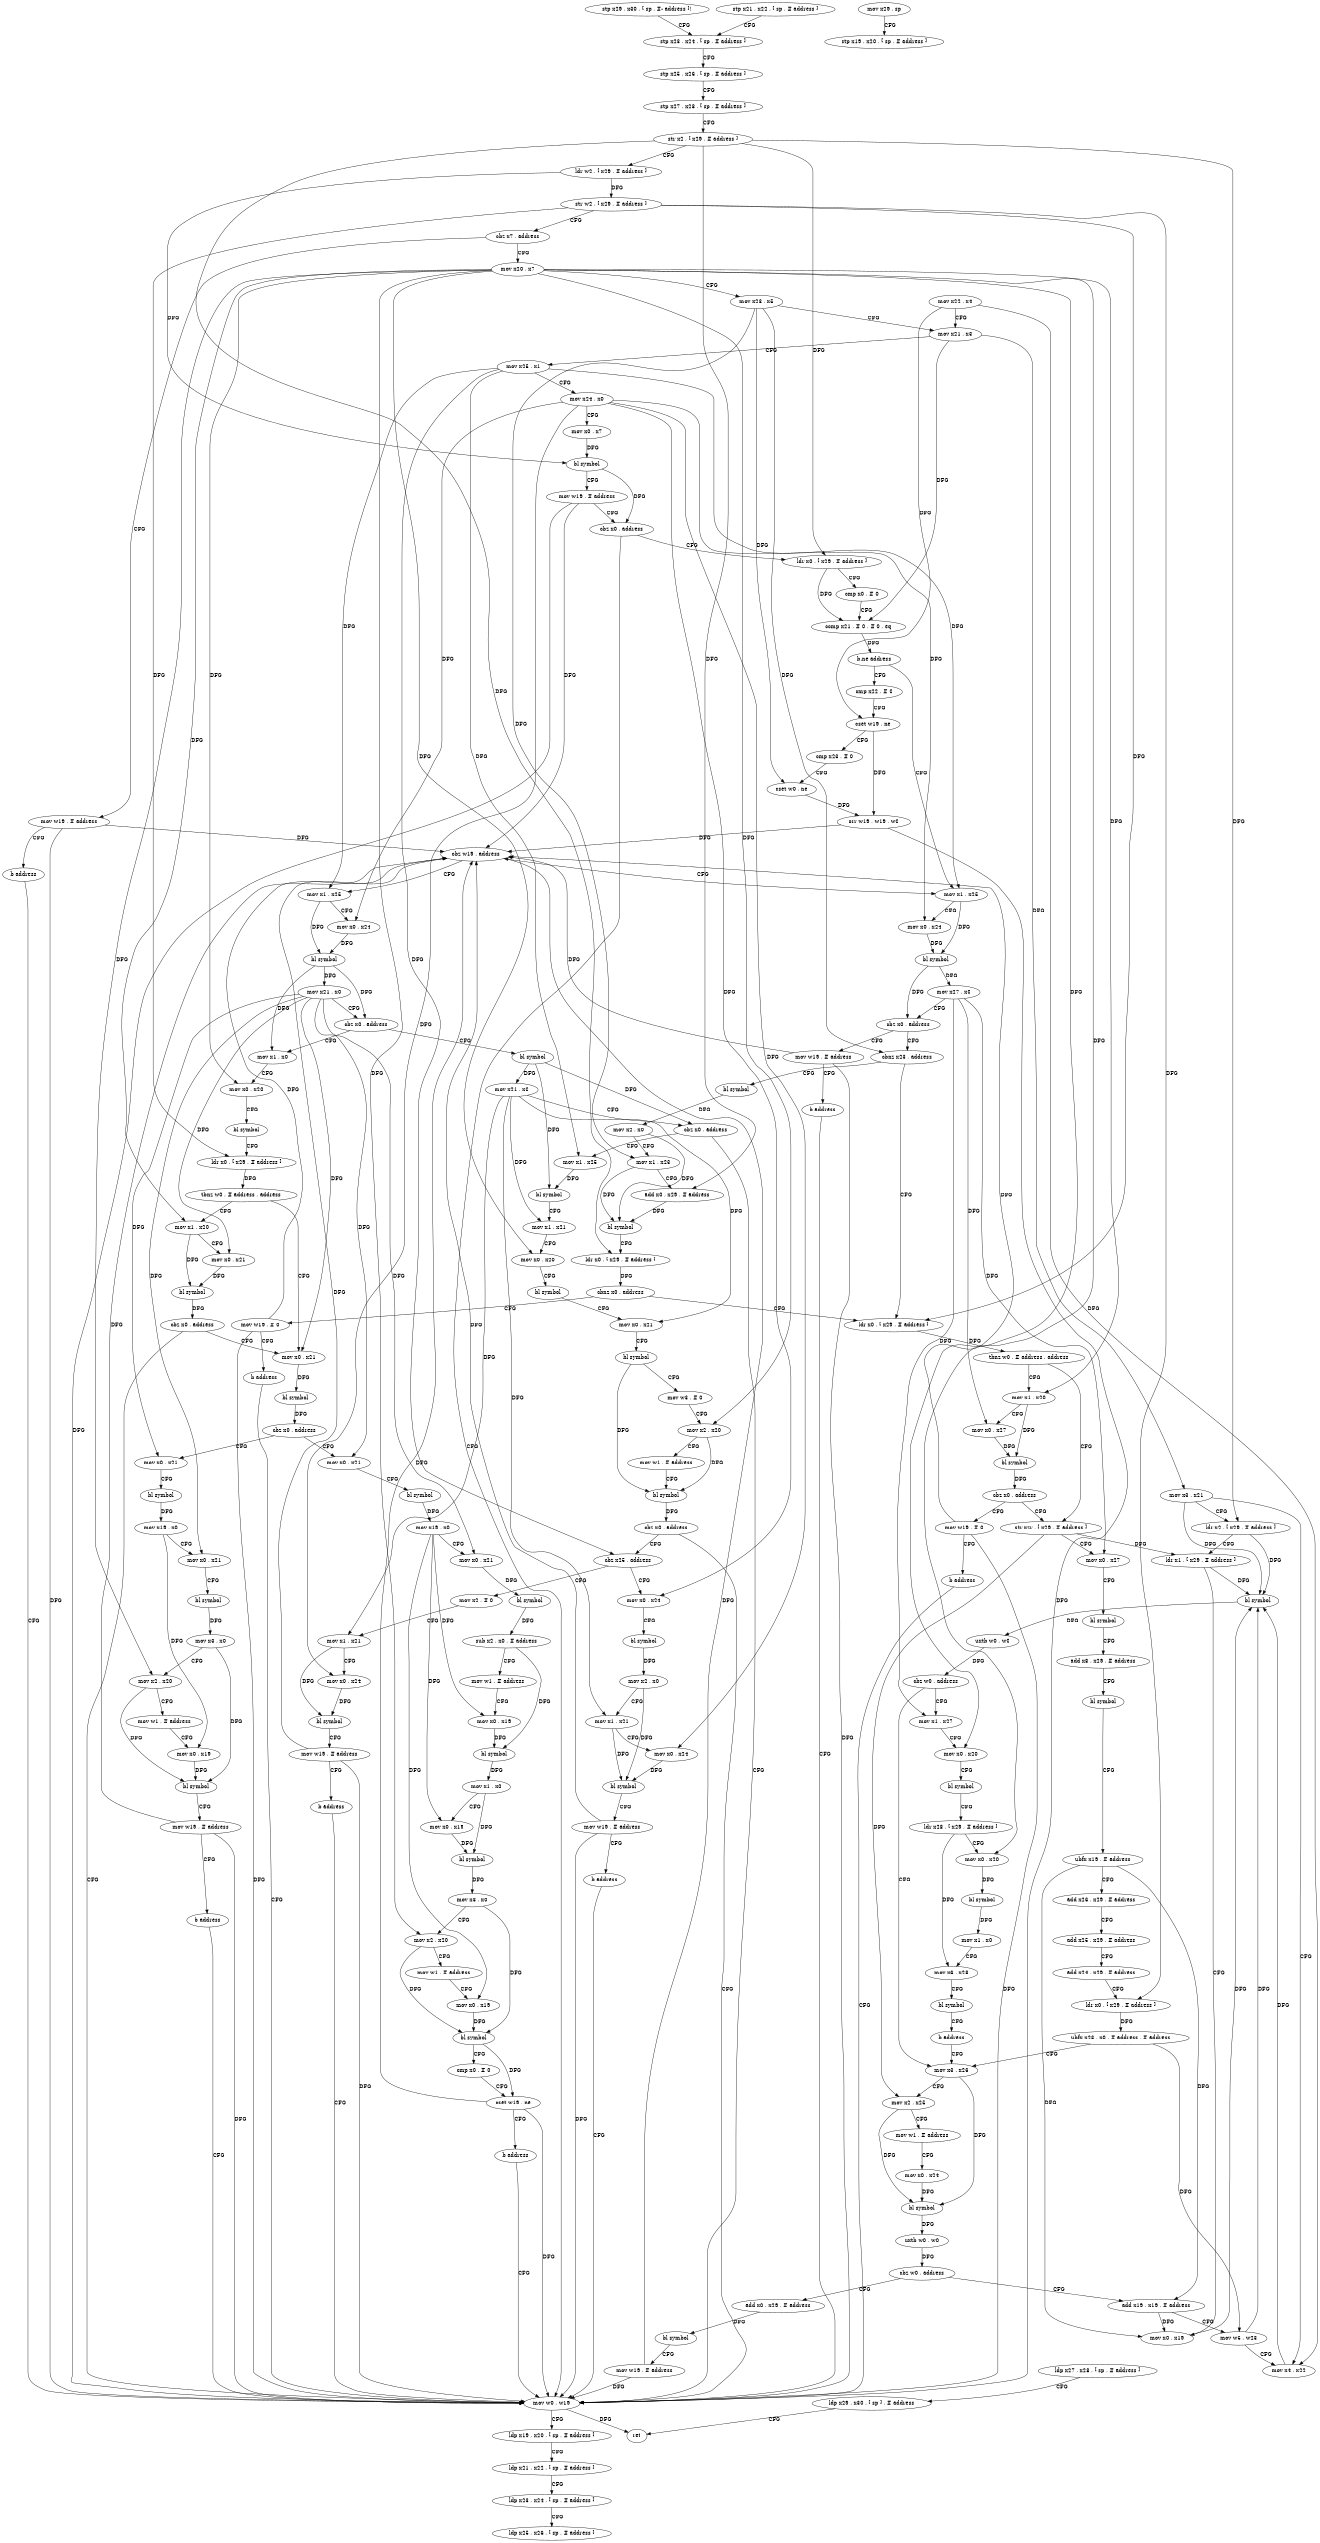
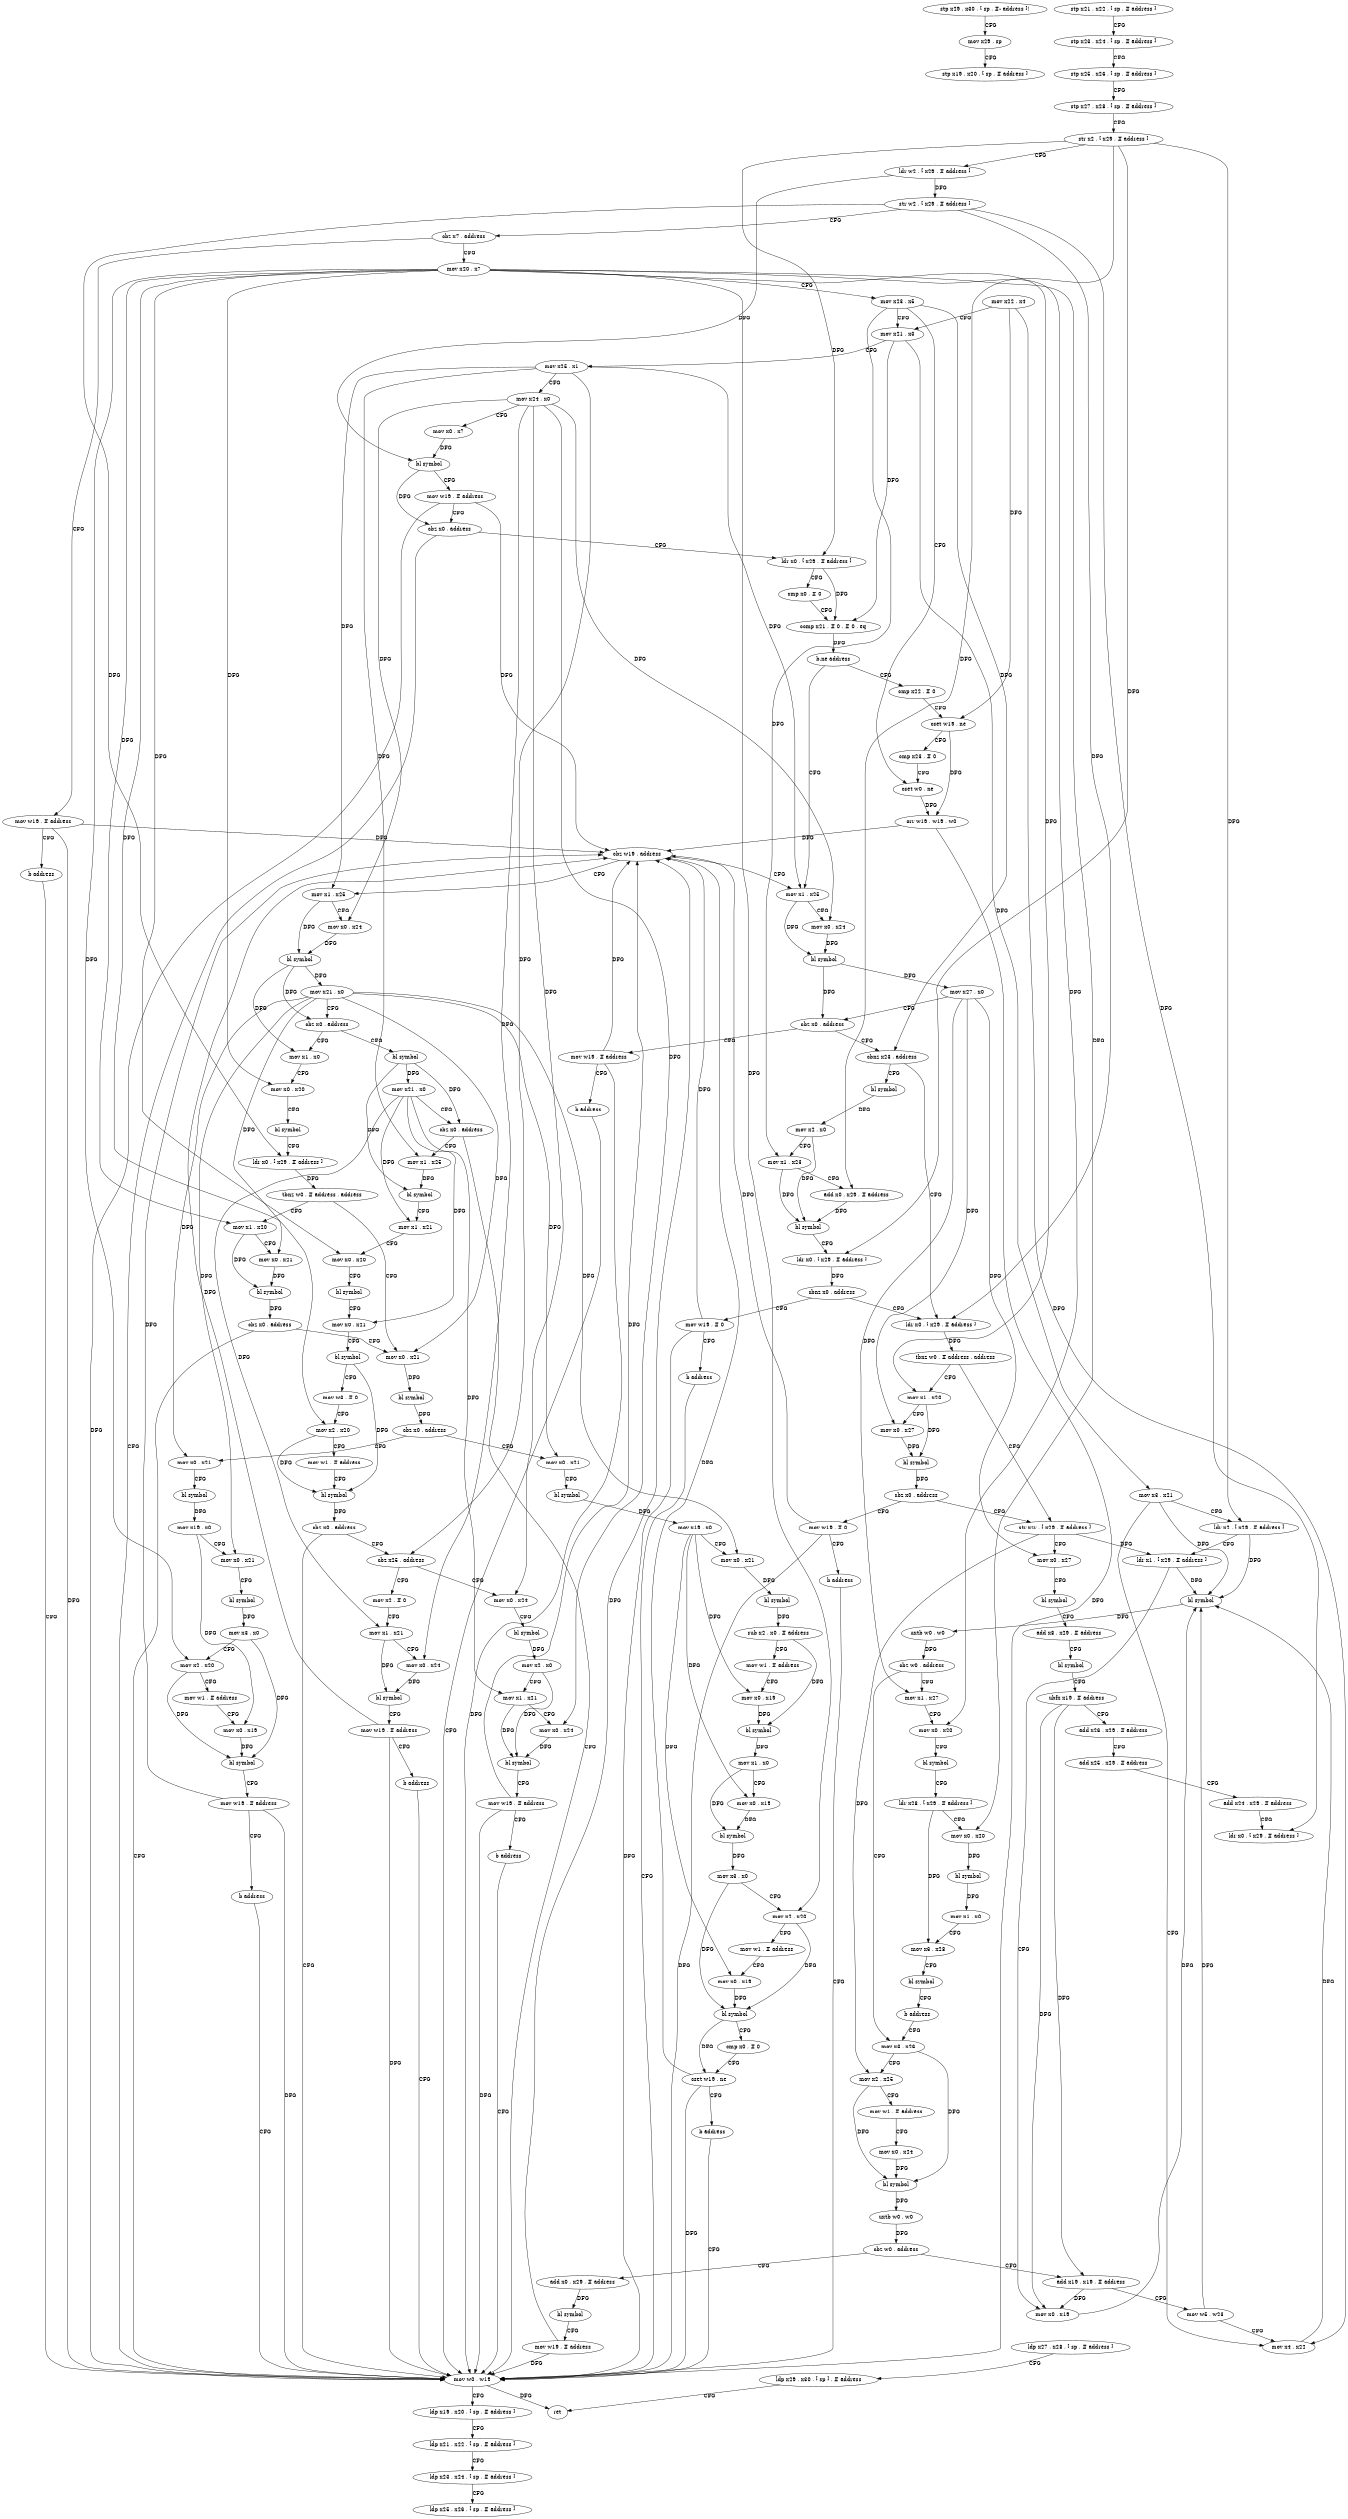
(673, 25) -> (985, 24)
(763, 546) -> (940, 546)
(1121, 2038) -> none
